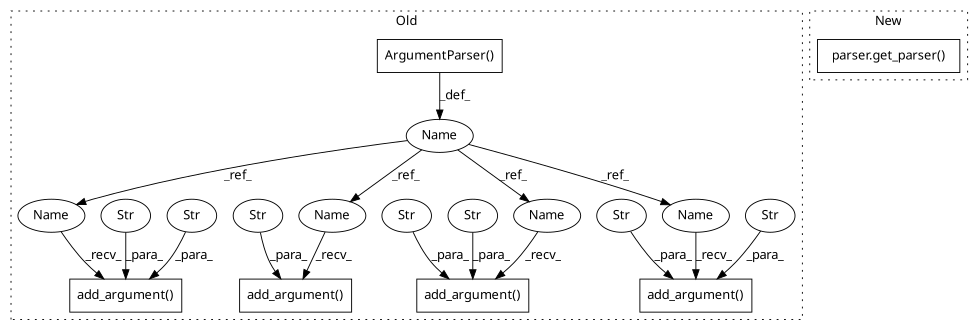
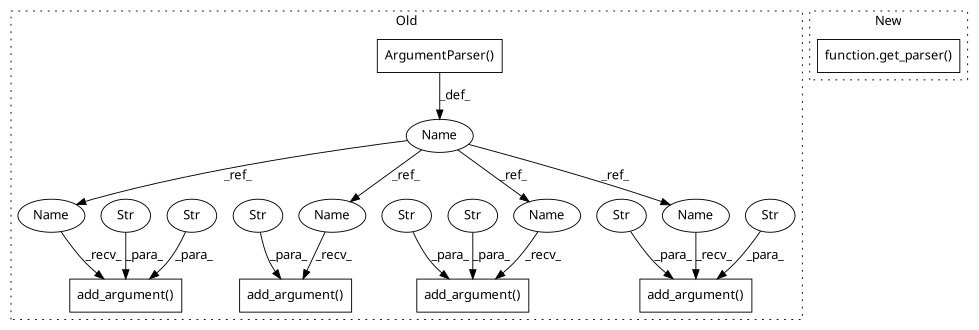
(889, 56) -> (889, 56)
